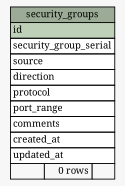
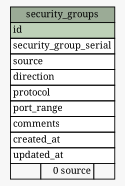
(74, 171) -> (72, 171)
